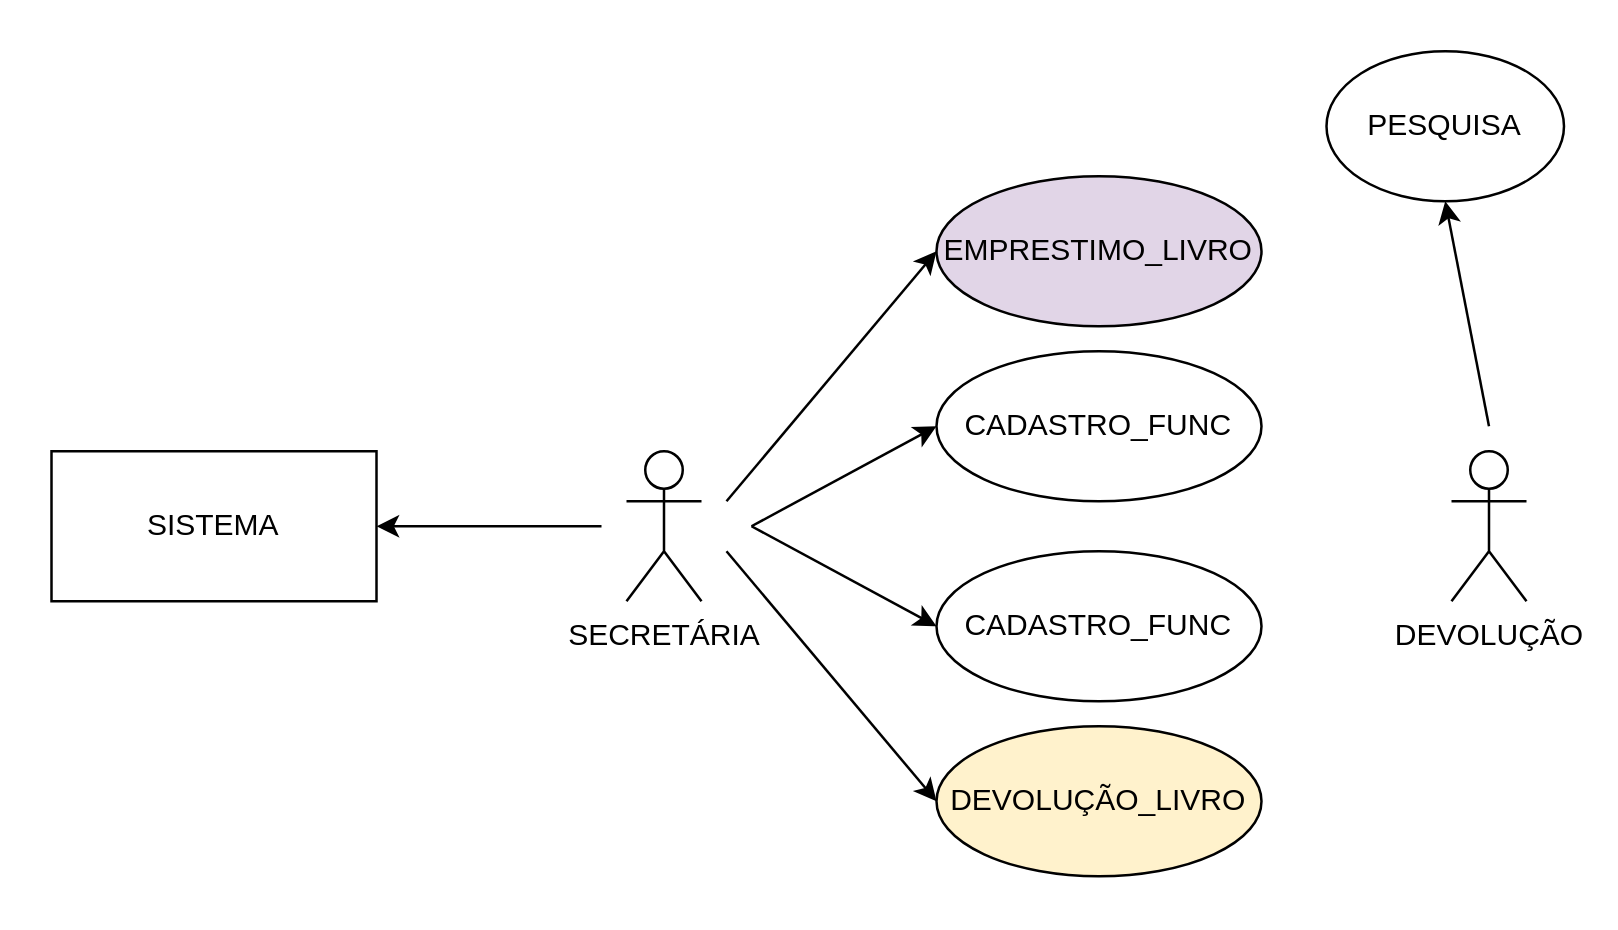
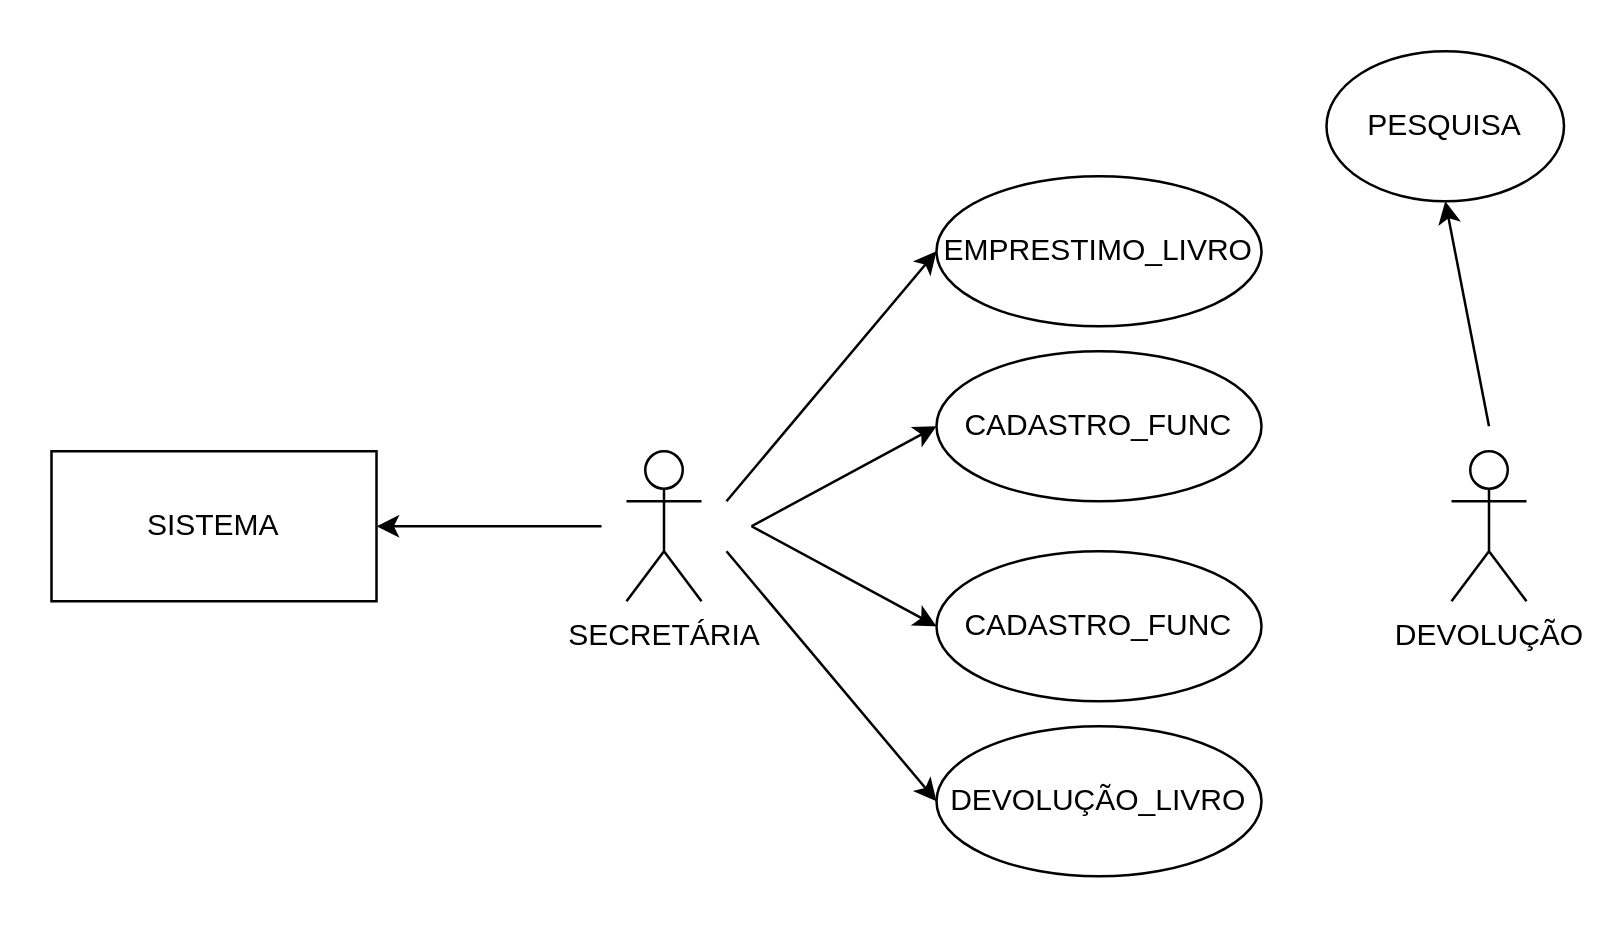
(1099, 251) -> (1099, 251)
(1099, 801) -> (1099, 801)
